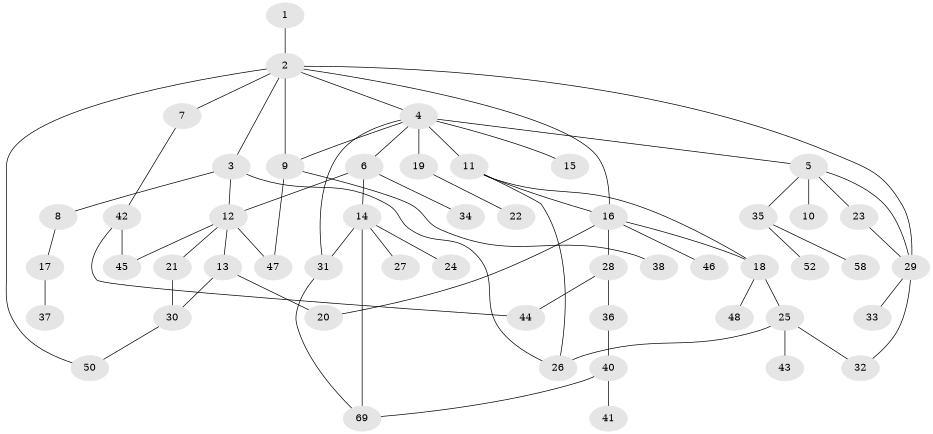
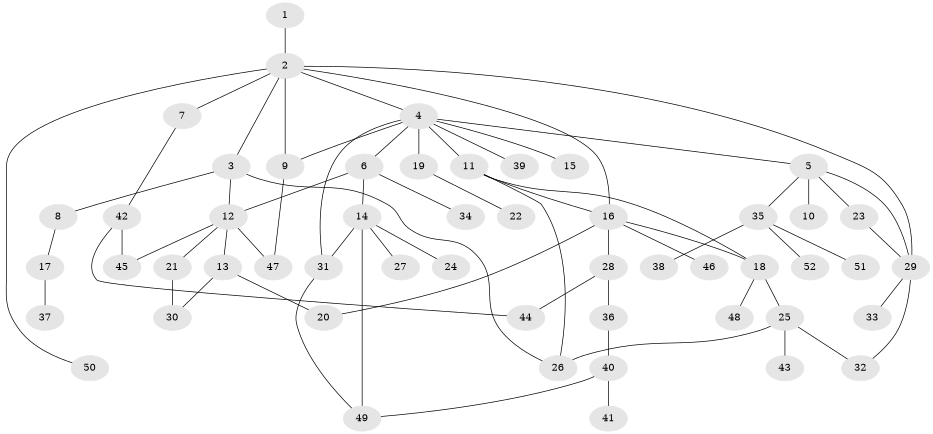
none -> (520, 167)
(467, 239) -> (719, 237)
(861, 267) -> (861, 267)
(131, 343) -> none
(362, 419) -> (362, 419)
